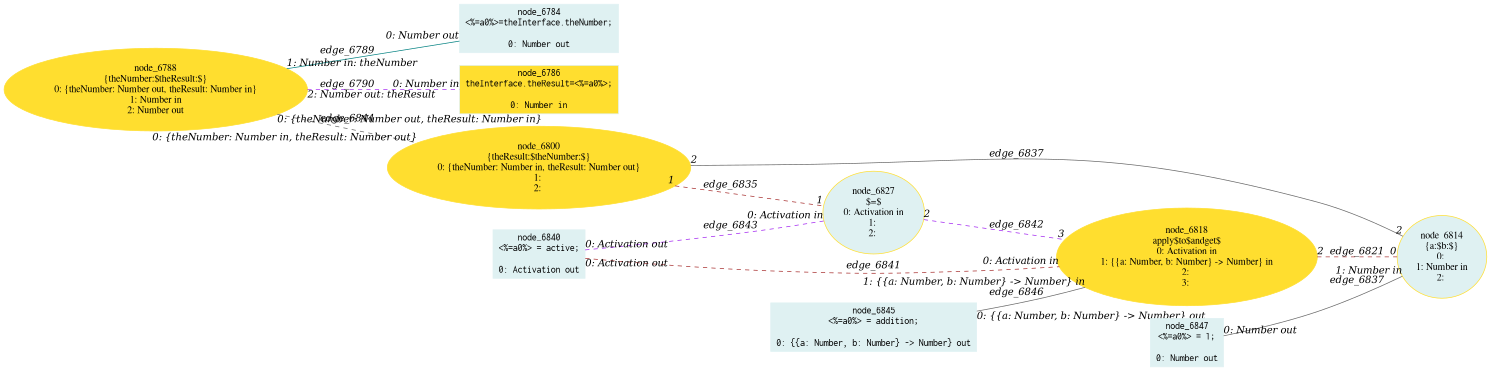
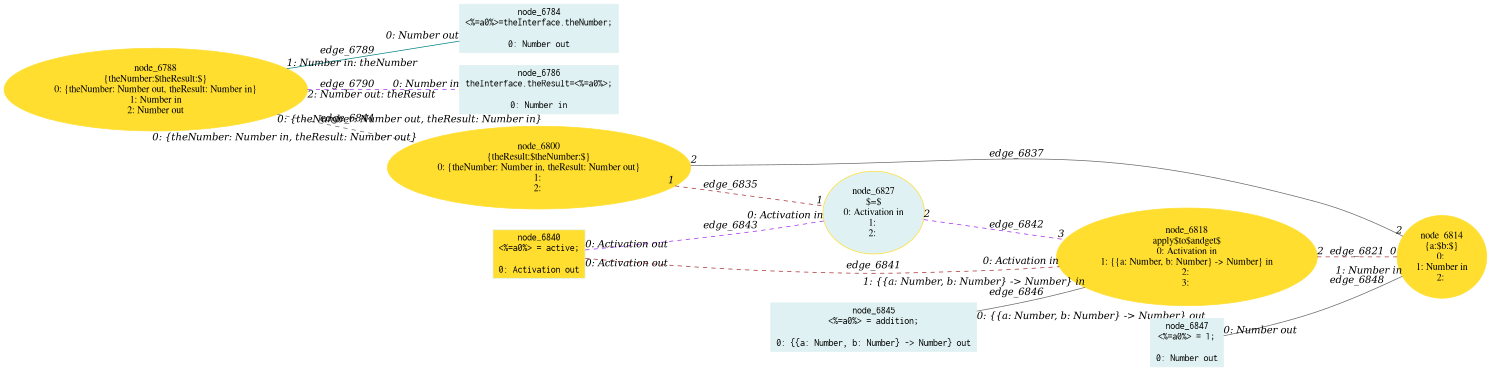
(539, 90) -> (539, 90)
(539, 254) -> (539, 254)
(1442, 257) -> (1442, 257)
(1357, 280) -> (1357, 280)
